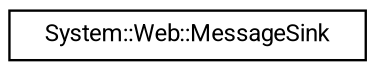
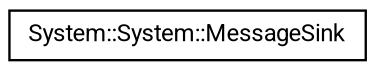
(188, 35) -> (188, 35)
